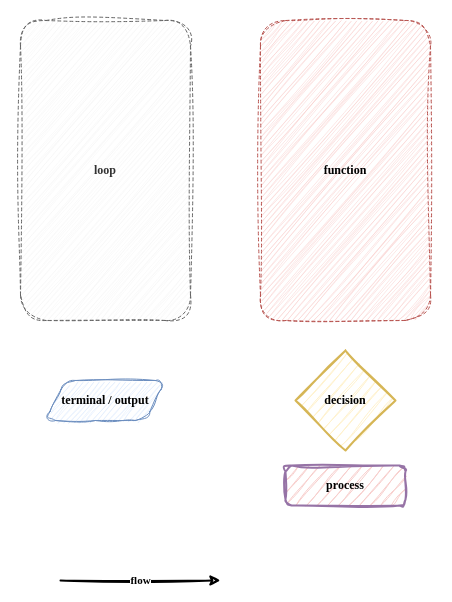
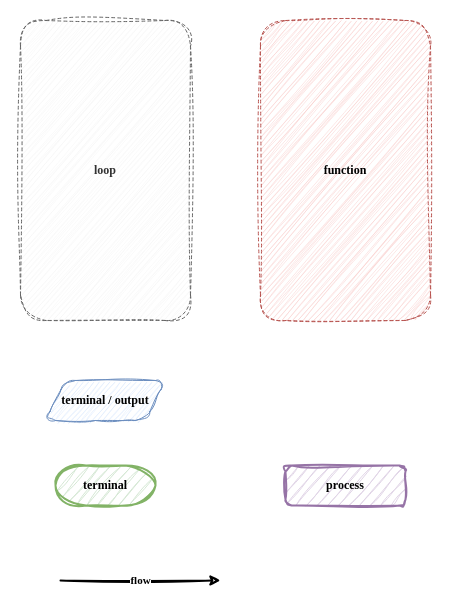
(346, 401) -> none
none -> (106, 486)
(346, 486) -> (346, 486)
